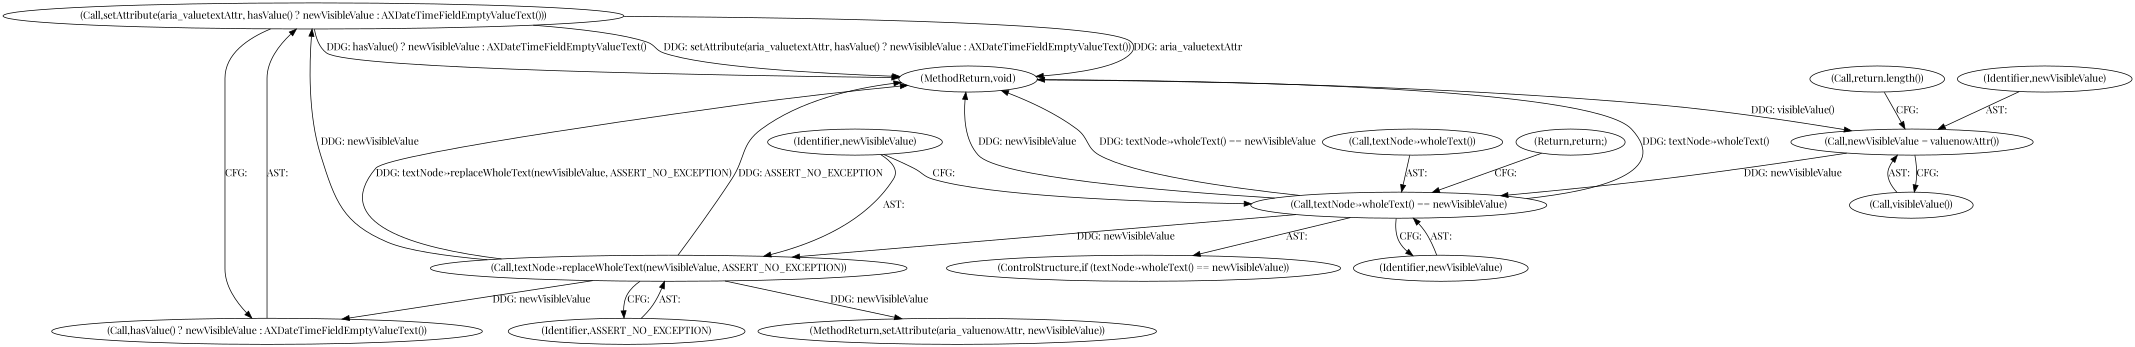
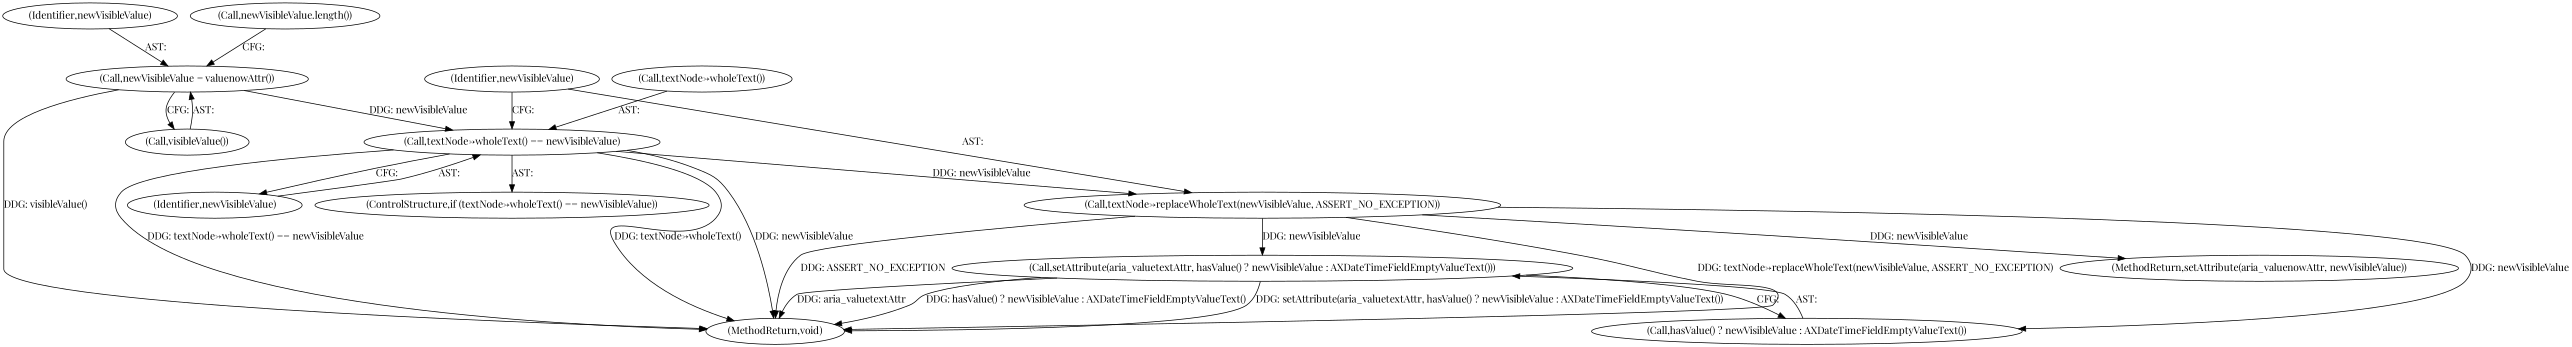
(1877, 79) -> (285, 16)
(1502, 94) -> (220, 305)
(1571, 142) -> none
(627, 331) -> none
